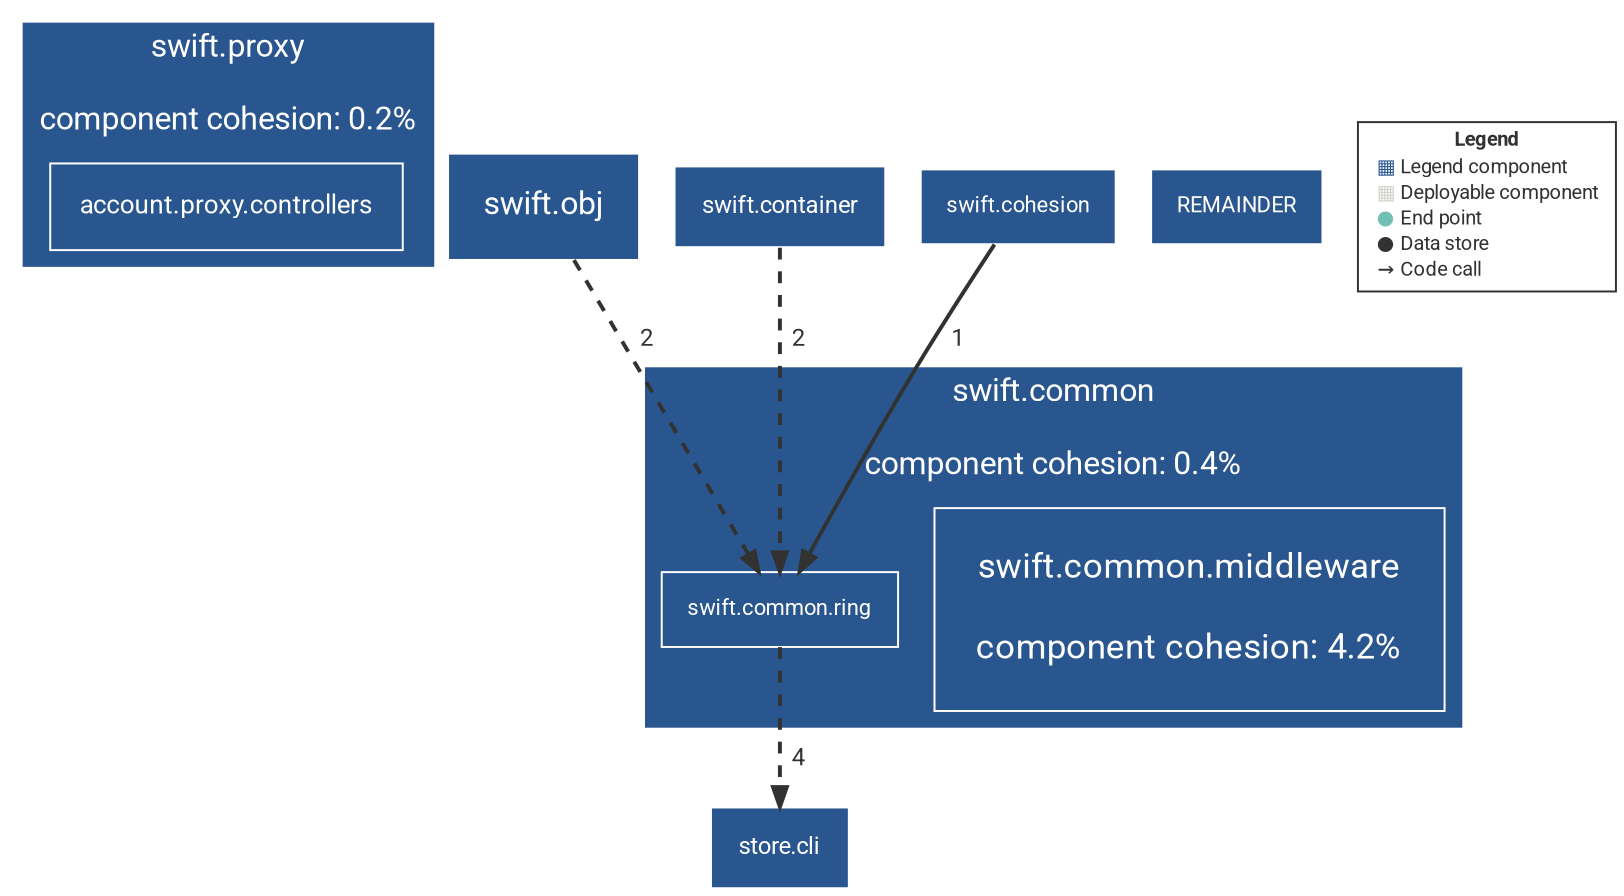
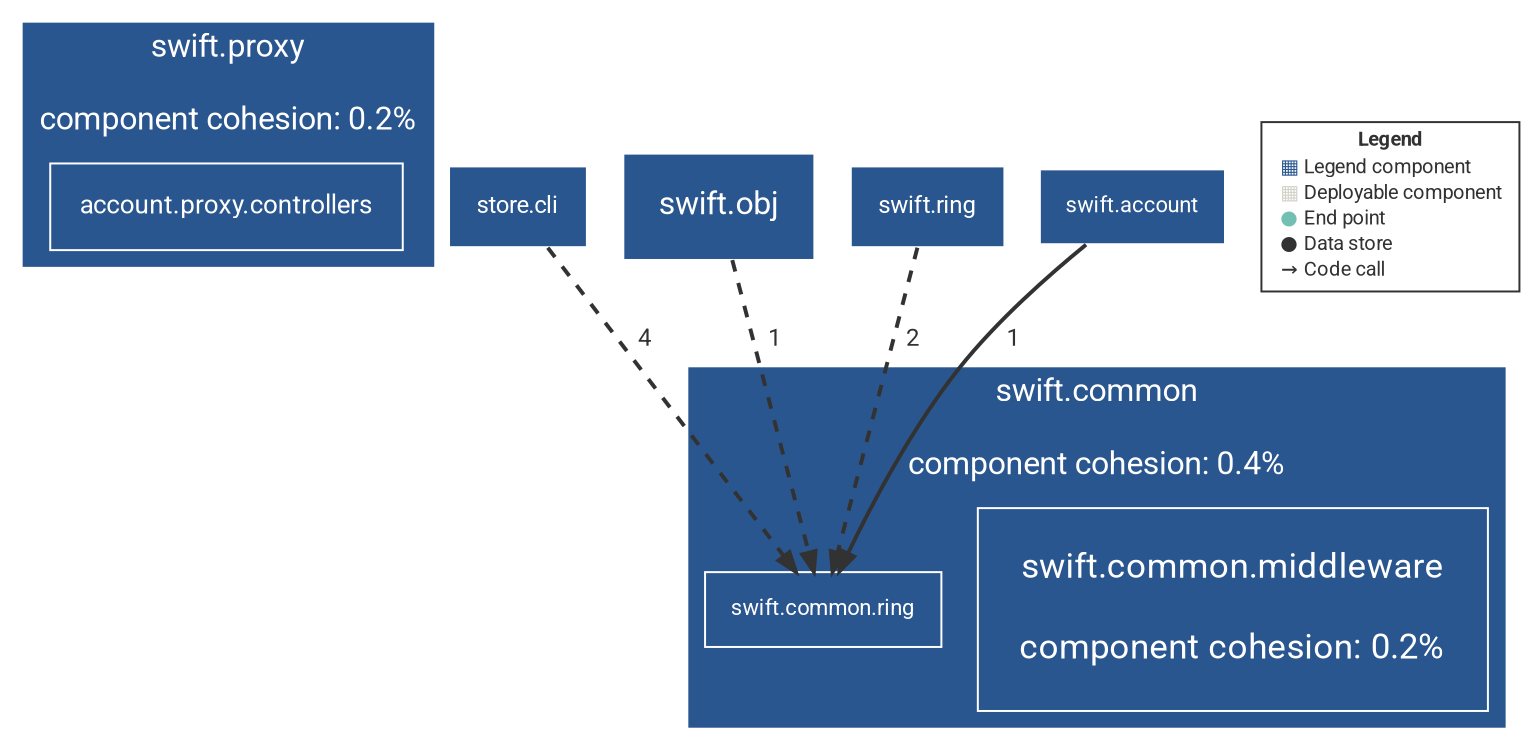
(780, 207) -> (928, 207)
(1018, 207) -> (1132, 207)
(1237, 207) -> none
(641, 340) -> (769, 340)
(1190, 610) -> (1233, 610)
(780, 713) -> (666, 402)
